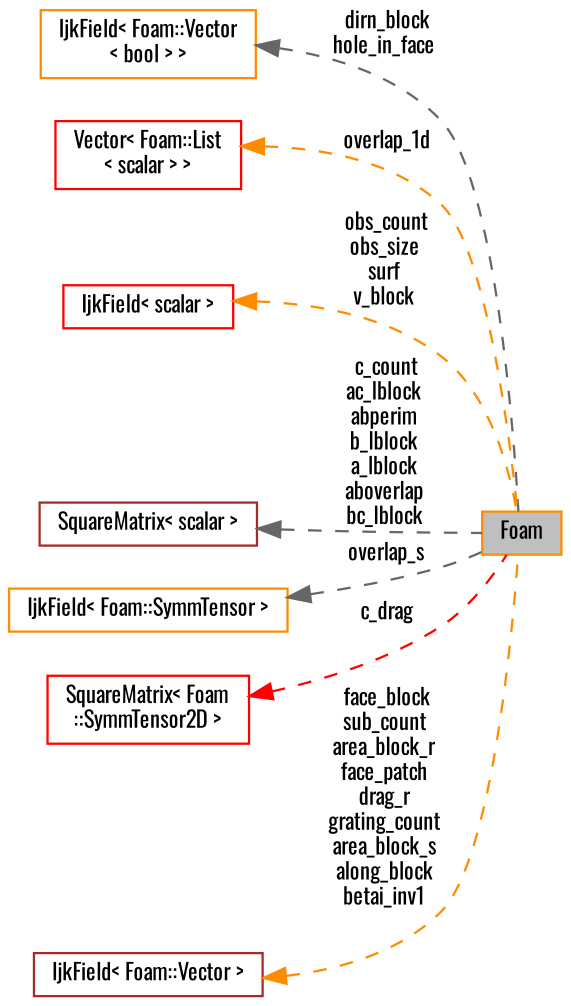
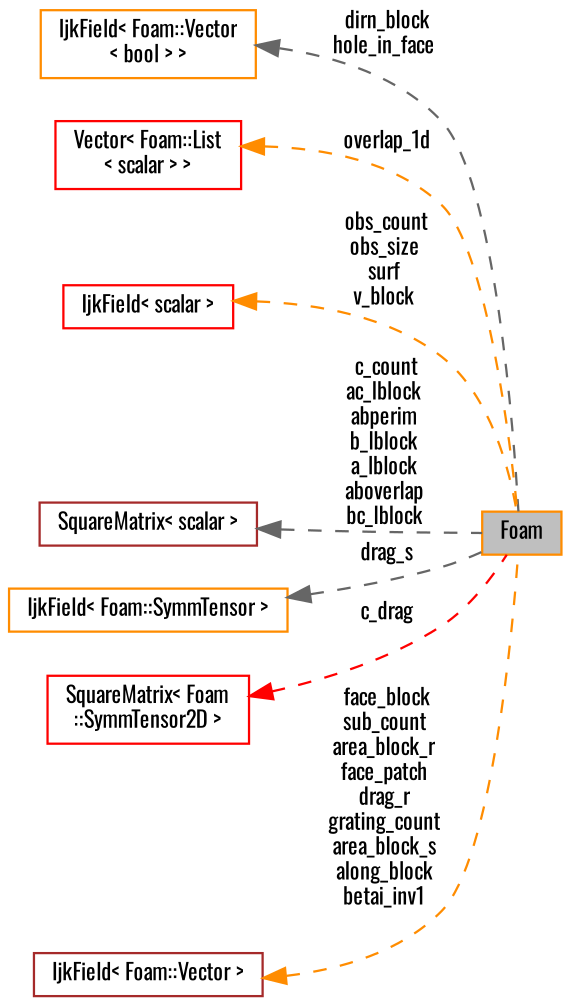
(385, 555) -> (385, 555)
